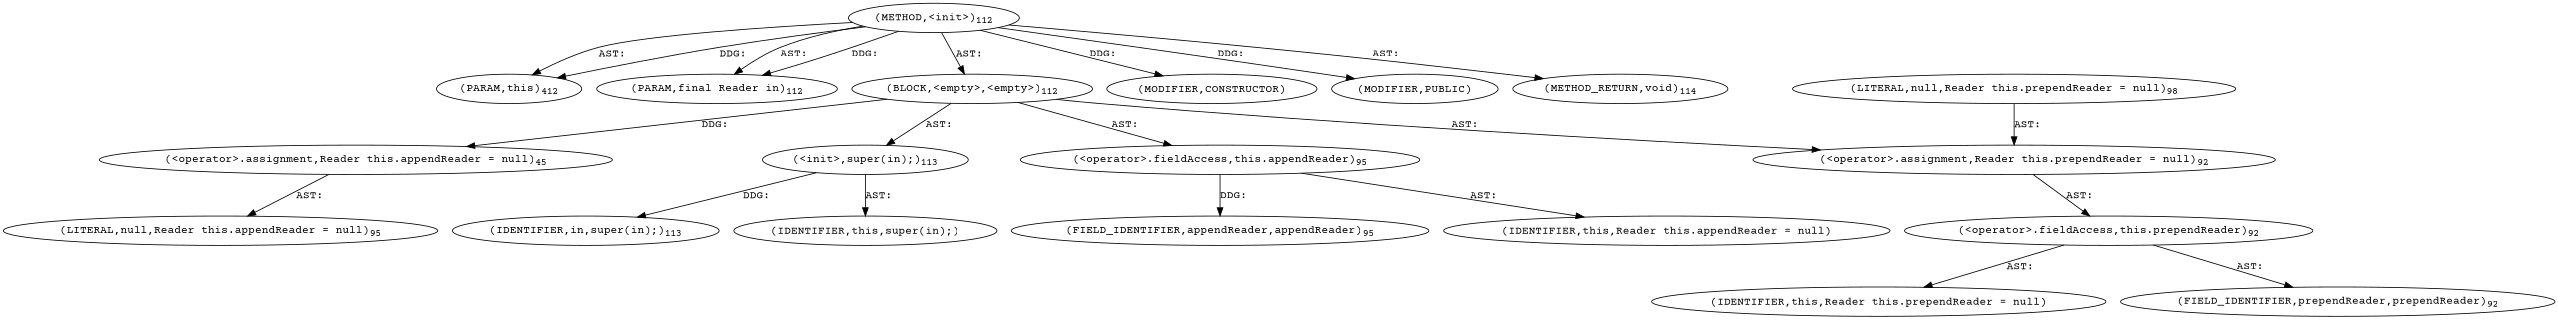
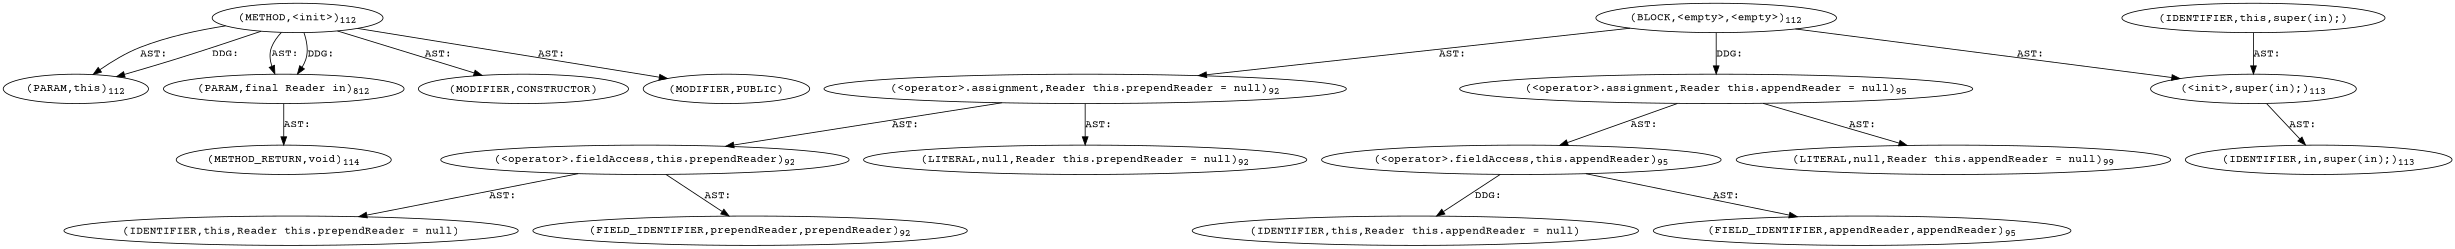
(1272, 49) -> (284, 120)
(951, 50) -> none
(1107, 53) -> (442, 53)
(1235, 53) -> (555, 53)
(550, 88) -> (117, 88)
(794, 88) -> (361, 88)
(2172, 88) -> (1243, 159)
(2014, 120) -> (1085, 120)
(1091, 123) -> (1622, 123)
(541, 159) -> (1901, 88)
(865, 191) -> (2253, 49)
(760, 195) -> (2306, 124)
(1237, 195) -> (1730, 195)
(1487, 195) -> (1492, 195)
(375, 230) -> (2108, 159)
